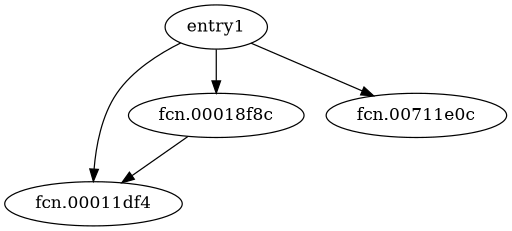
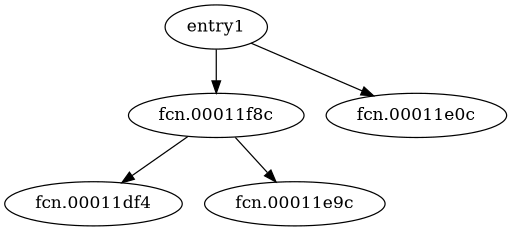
(117, 92) -> none
(216, 115) -> (216, 115)
(416, 115) -> (416, 115)
none -> (295, 204)
